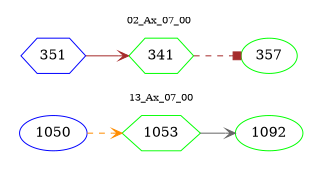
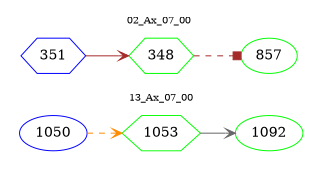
(161, 56) -> (161, 56)
(269, 56) -> (269, 56)
